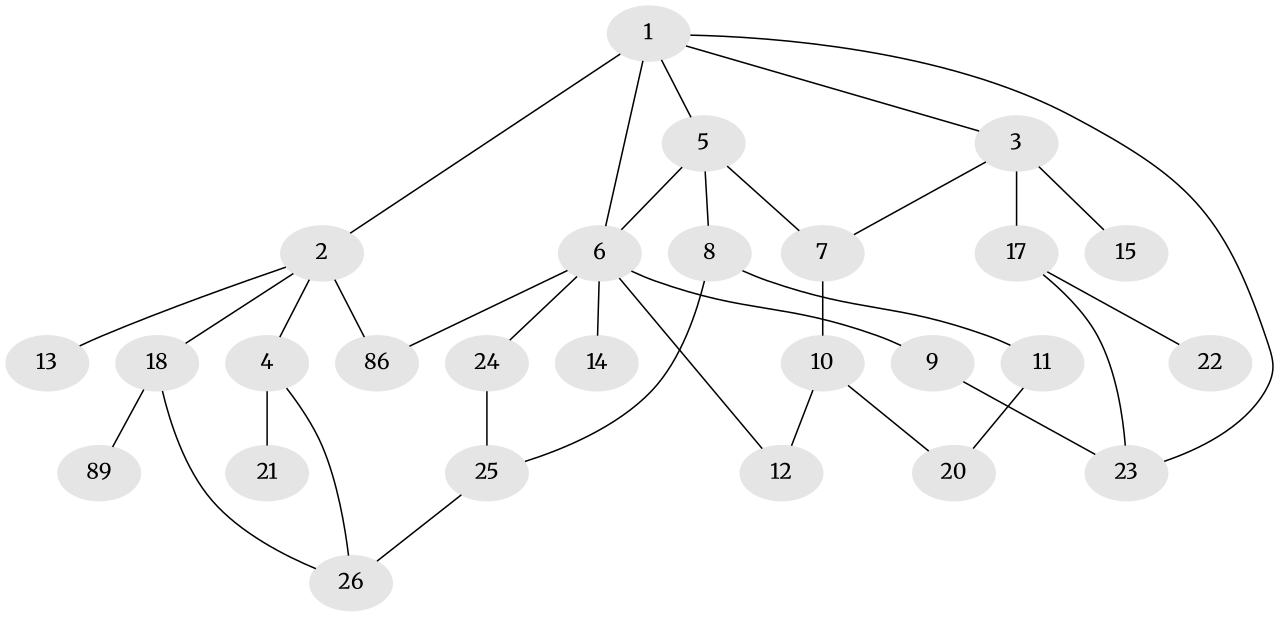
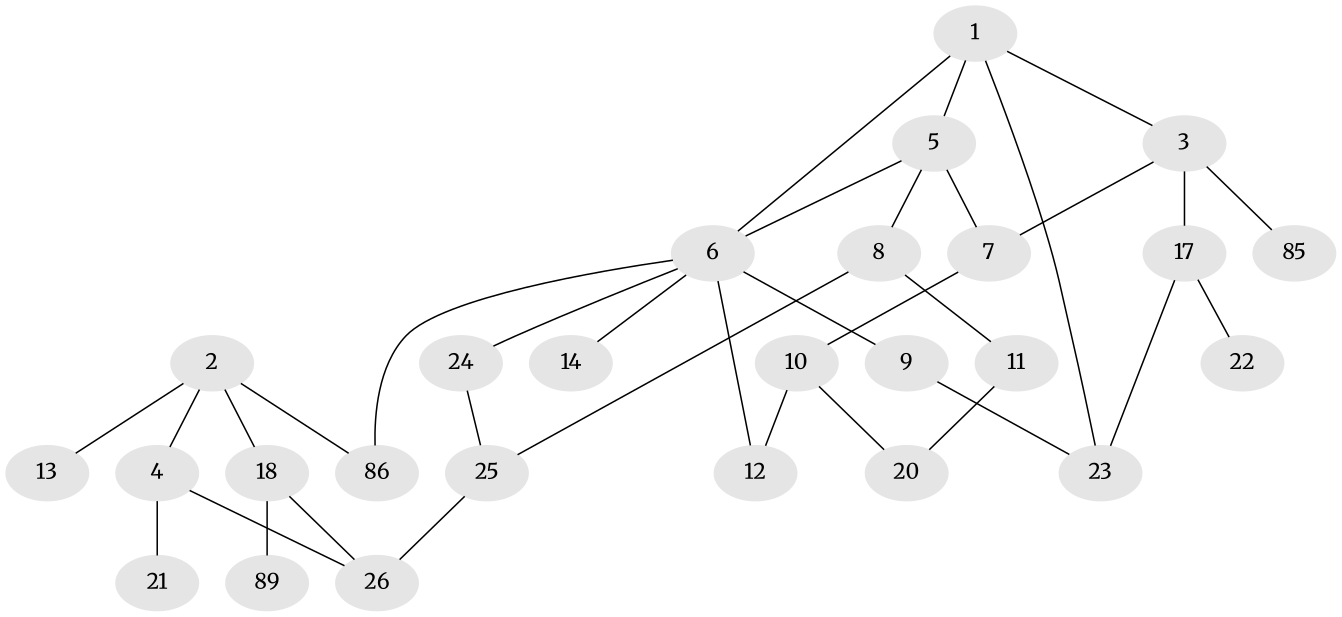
(485, 144) -> none
(1126, 253) -> (1294, 253)
